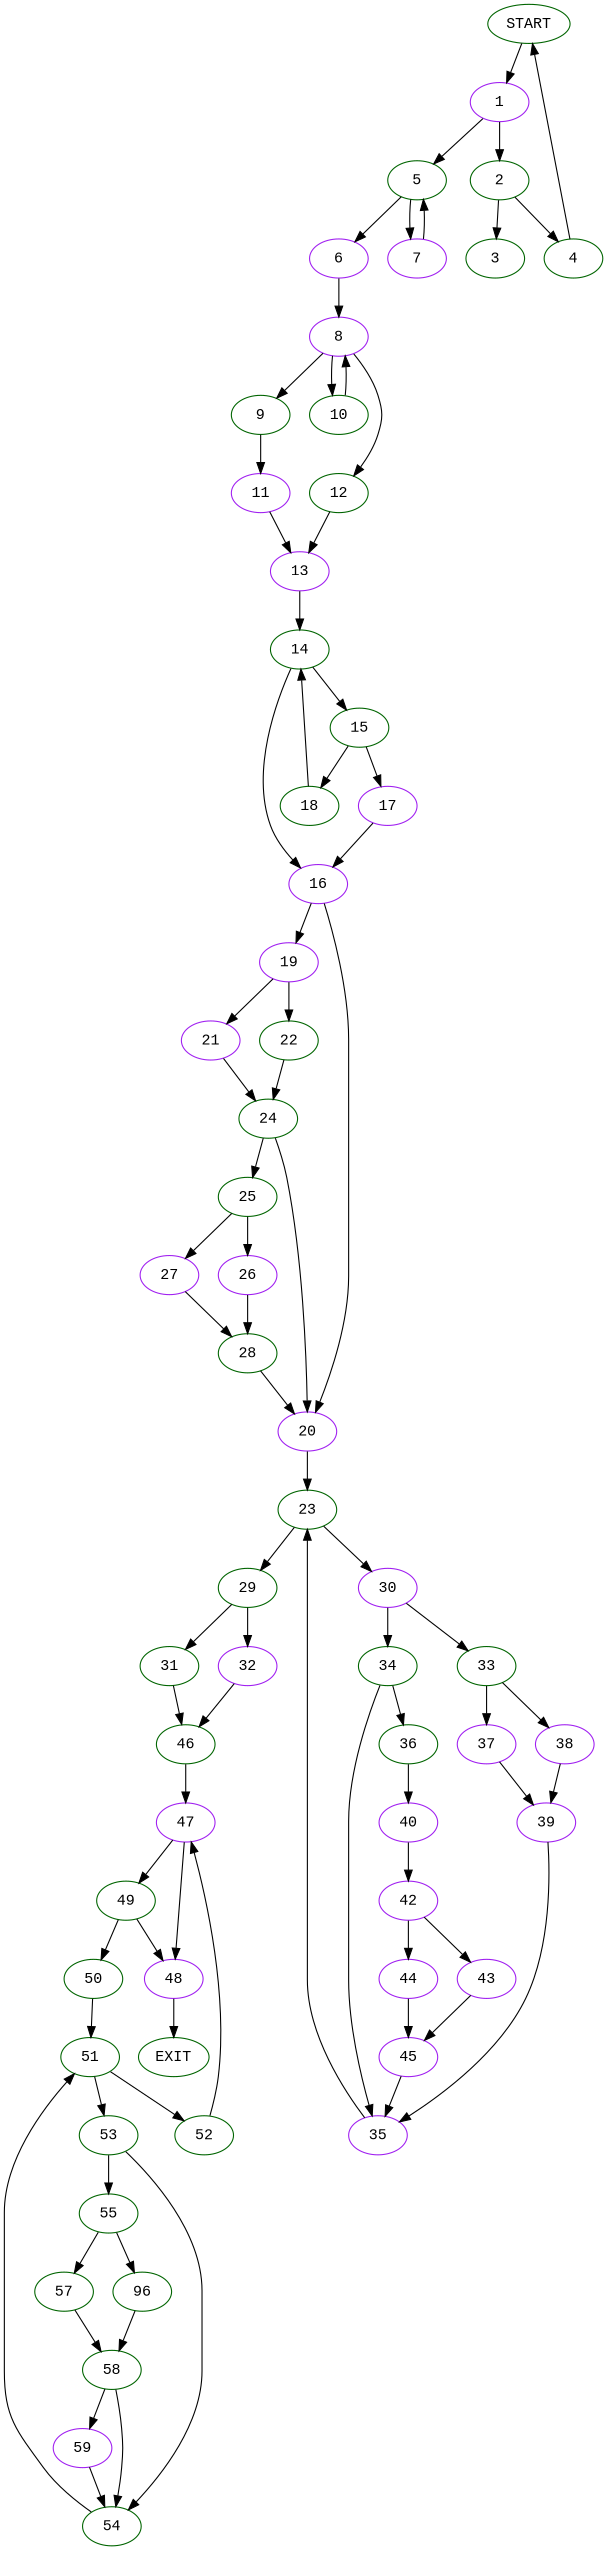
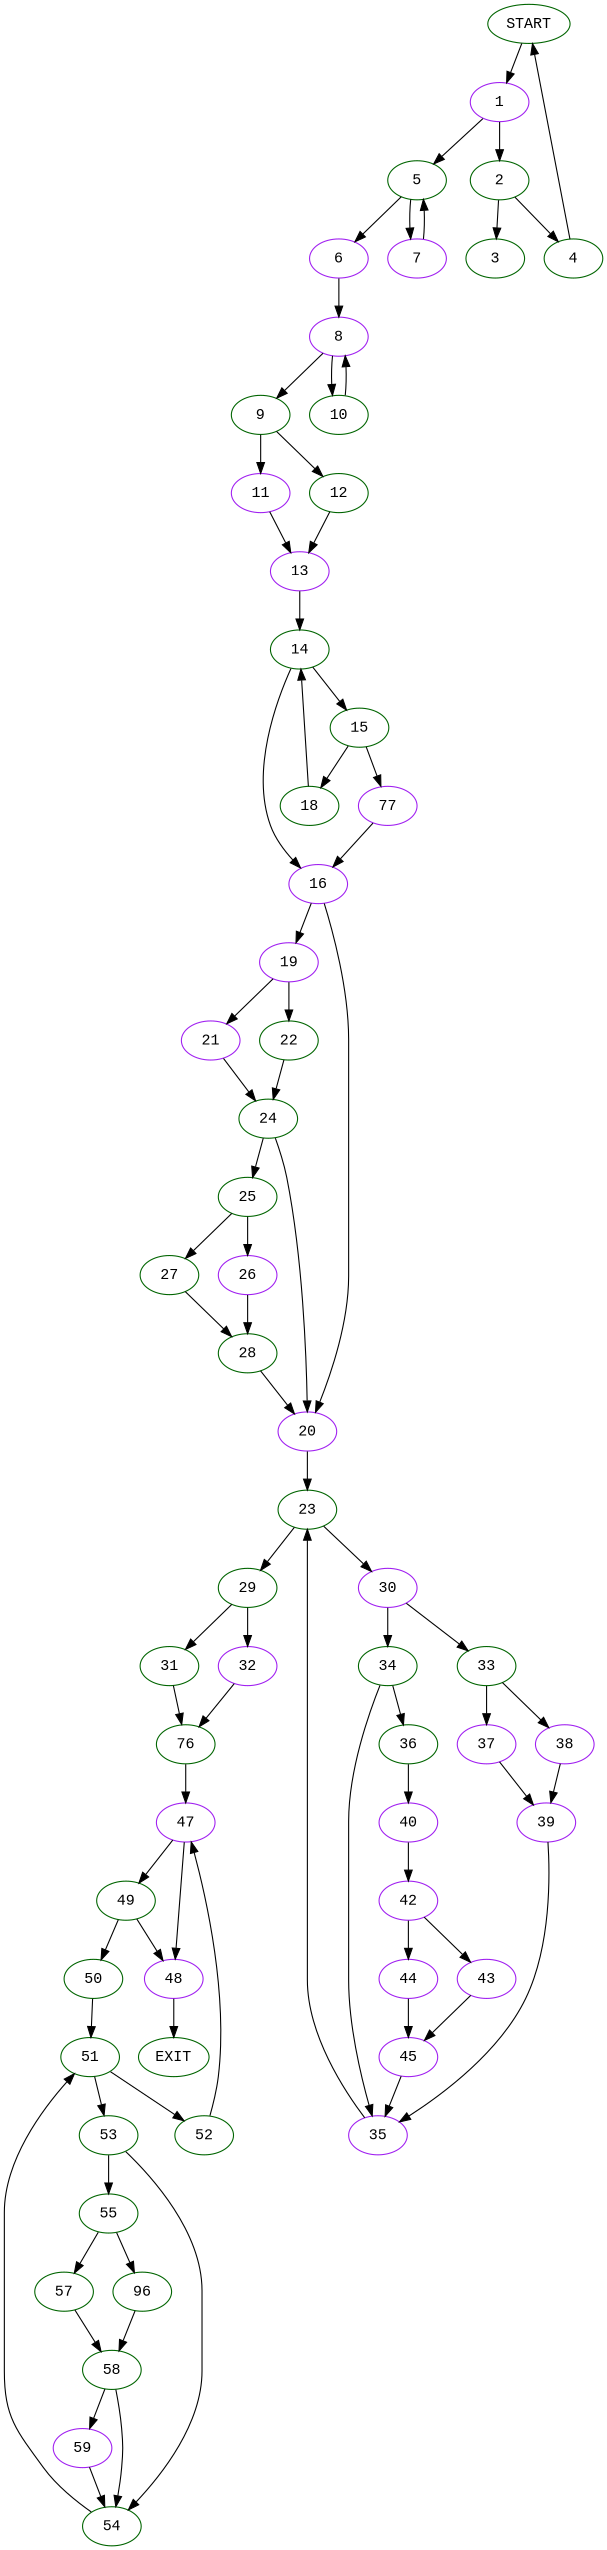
(381, 409) -> (296, 450)
(388, 806) -> (388, 806)
(169, 1275) -> (169, 1275)
(186, 1744) -> (186, 1744)
